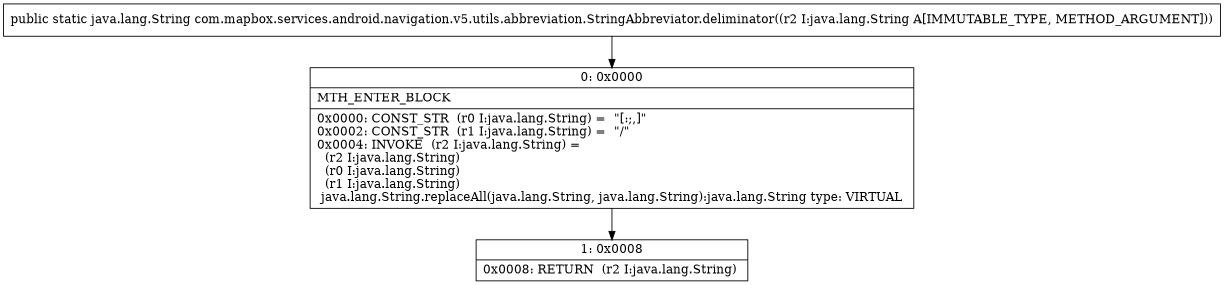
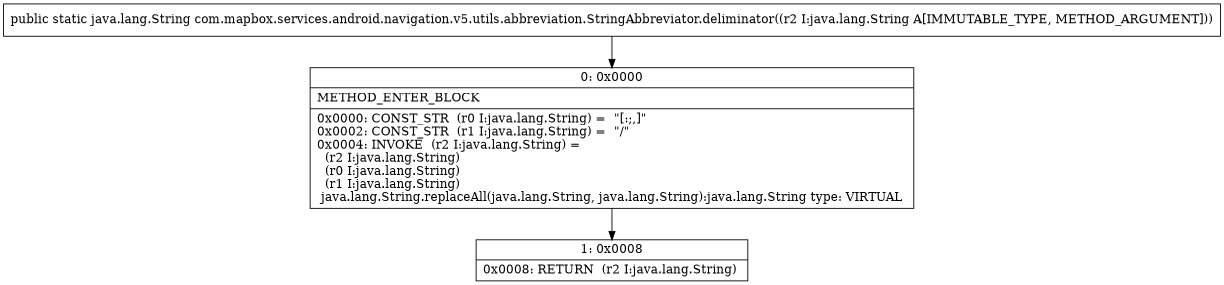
(384, 98) -> (399, 98)
